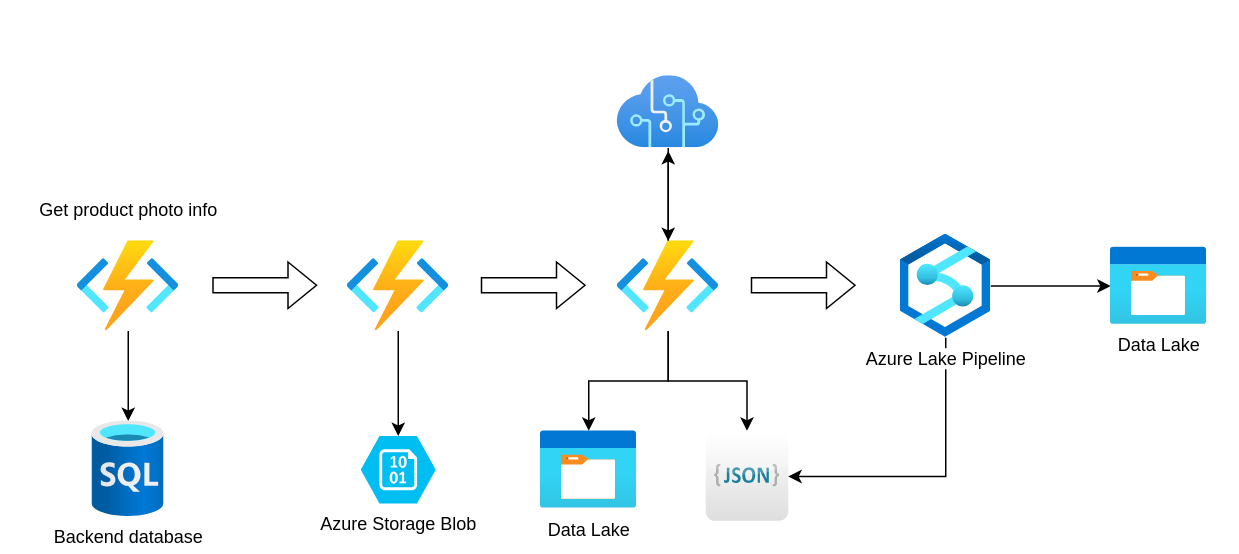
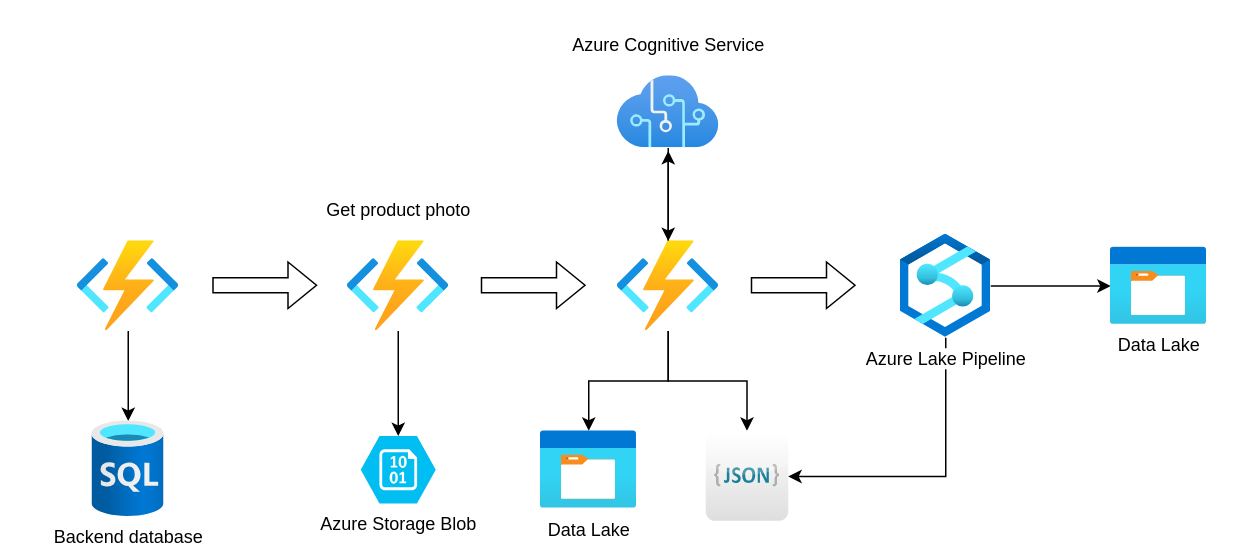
none -> (668, 46)
(128, 211) -> none
none -> (398, 211)
